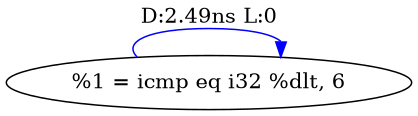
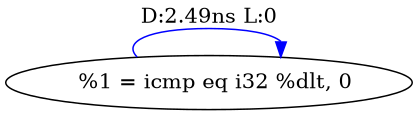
(209, 83) -> (209, 83)
